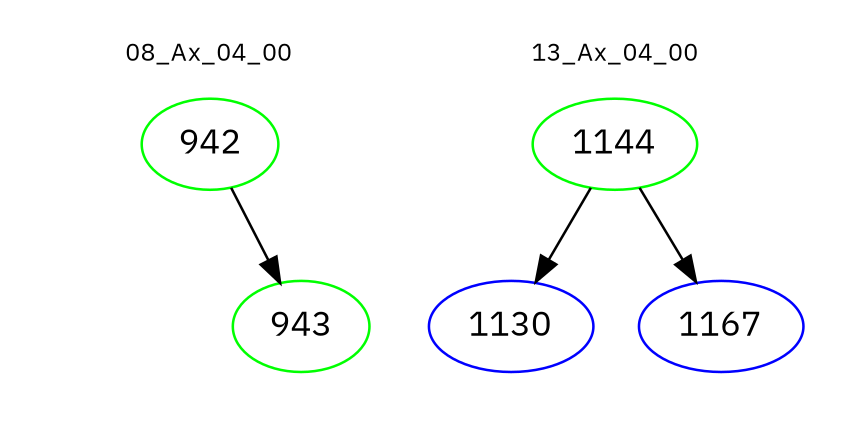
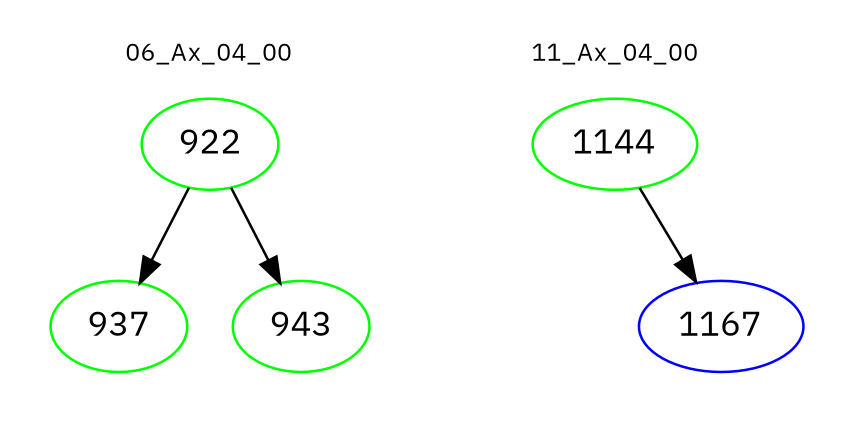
(210, 54) -> (210, 54)
(616, 54) -> (616, 54)
(210, 144) -> (210, 144)
none -> (119, 326)
(511, 326) -> none
